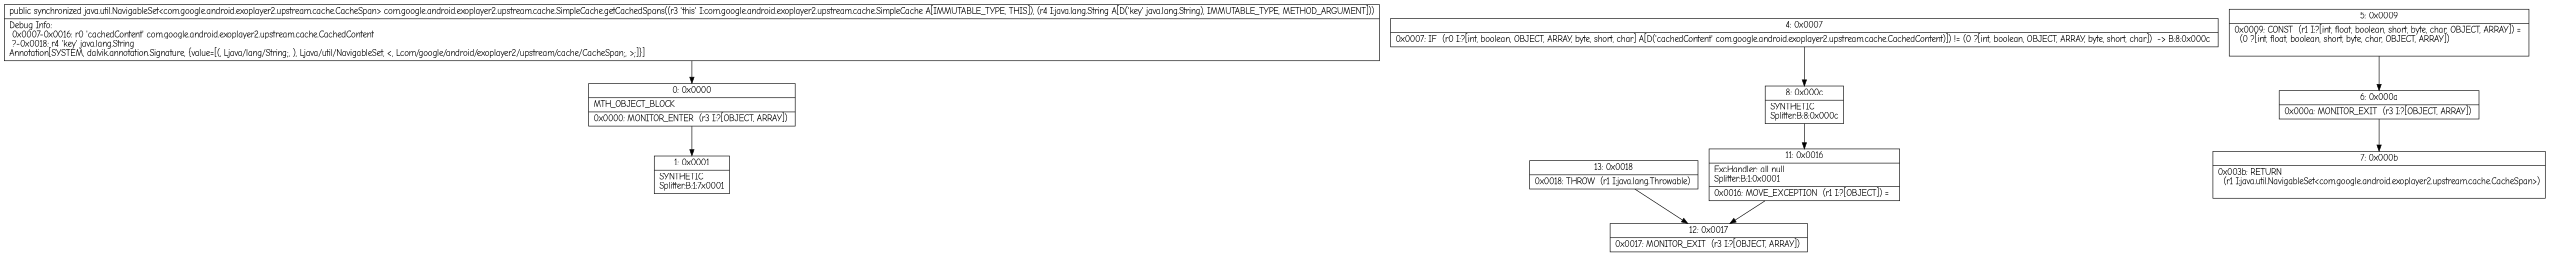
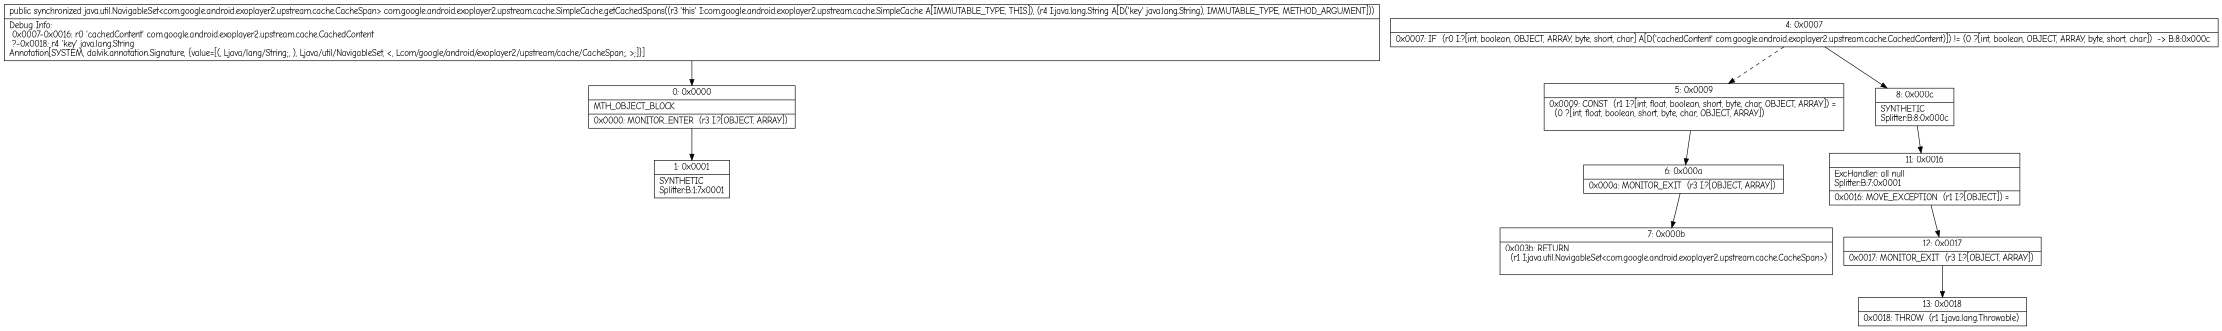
none -> (1759, 63)
(1747, 179) -> (1868, 183)
(1659, 205) -> (1942, 278)
